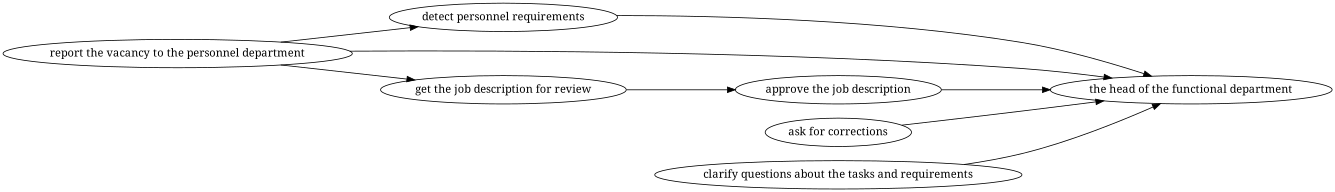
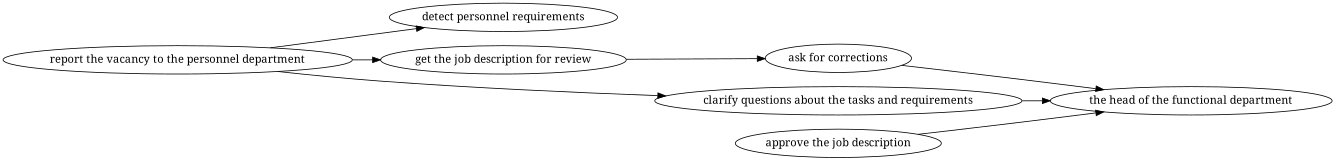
(883, 26) -> none
(727, 55) -> (467, 87)
(677, 90) -> (692, 59)
